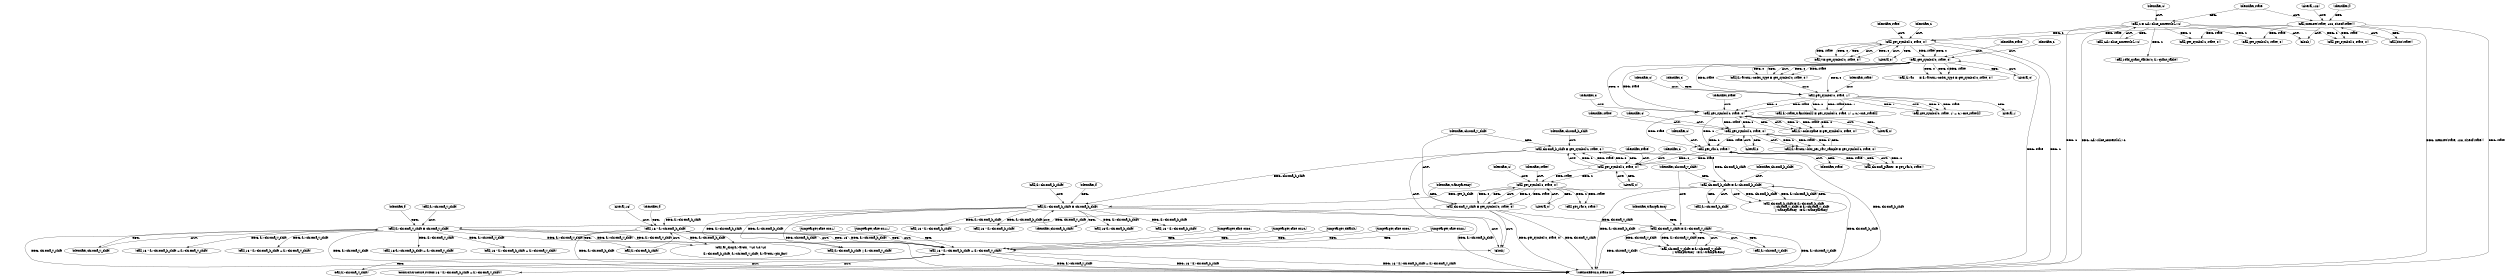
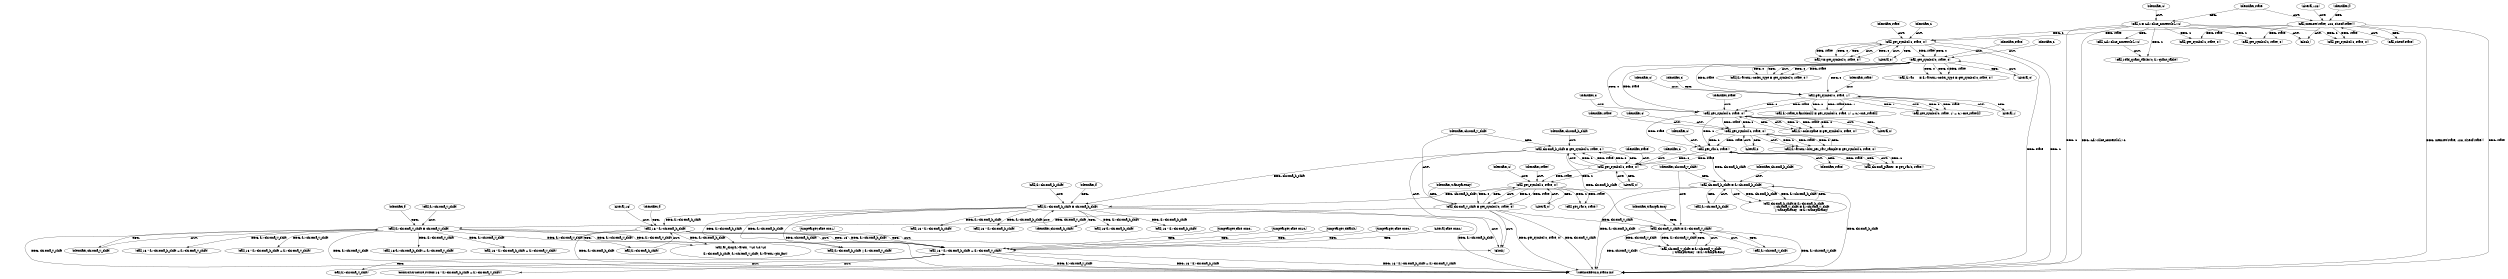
(2125, 32) -> (2131, 51)
(2401, 42) -> (2401, 42)
(1798, 87) -> (1938, 101)
(1461, 194) -> (1461, 194)
(1873, 215) -> (1609, 195)
(872, 229) -> none
(1448, 229) -> (1448, 229)
